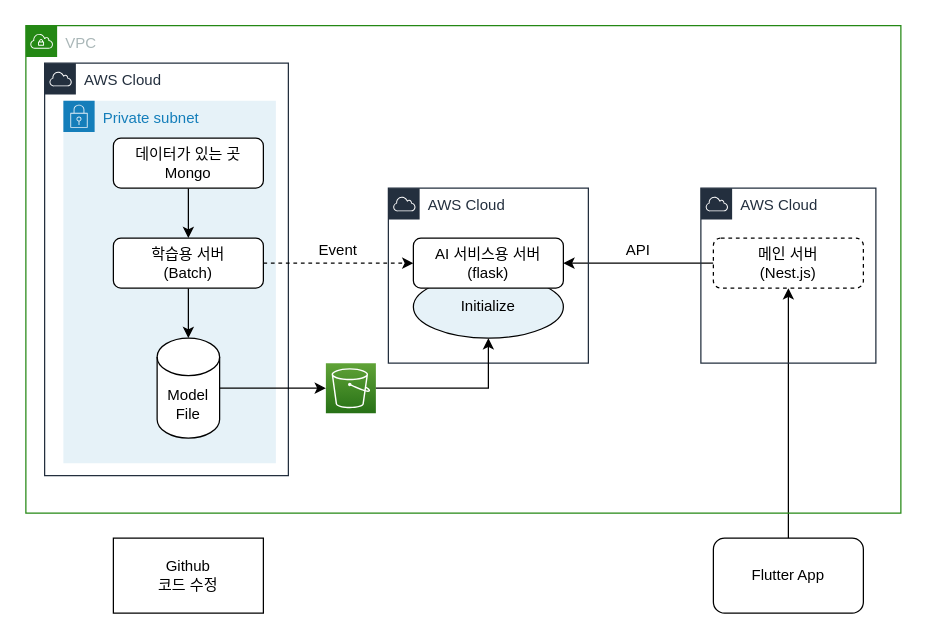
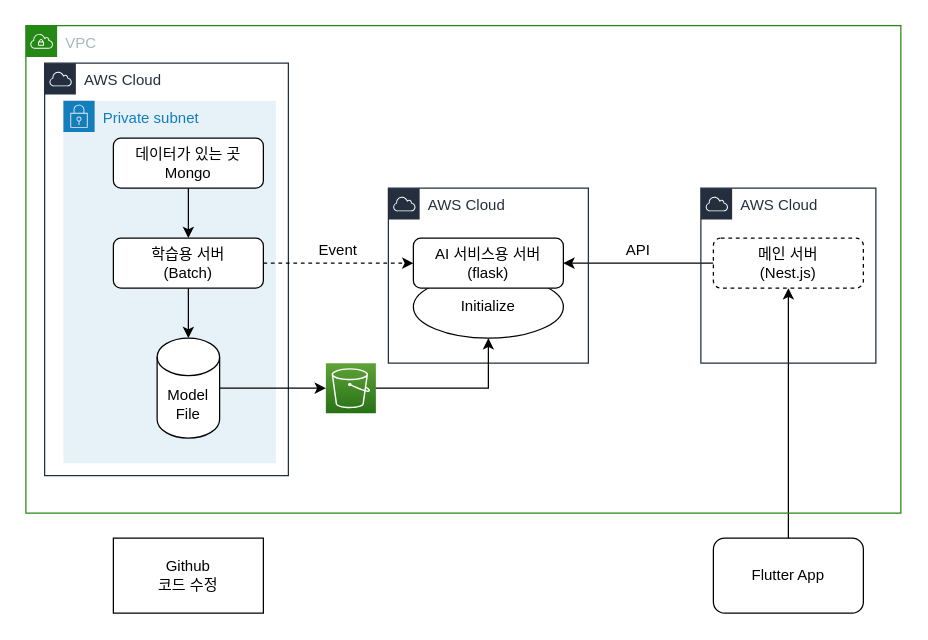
(488, 307) -> (488, 307)
